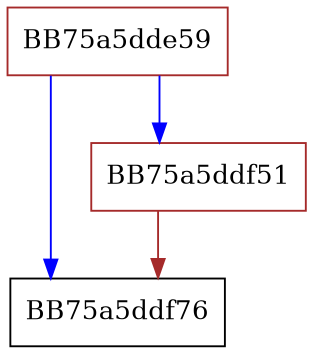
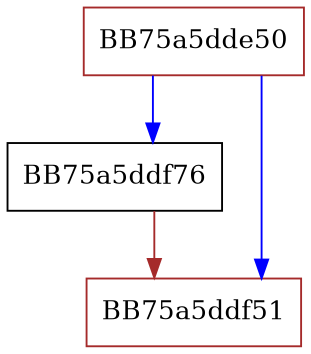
(118, 41) -> (194, 41)
(158, 235) -> (154, 235)
